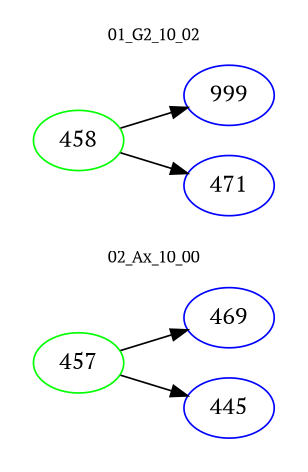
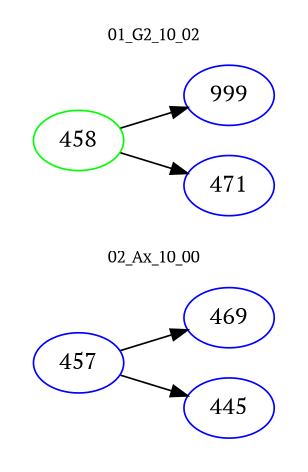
(79, 363) -> (79, 363)
